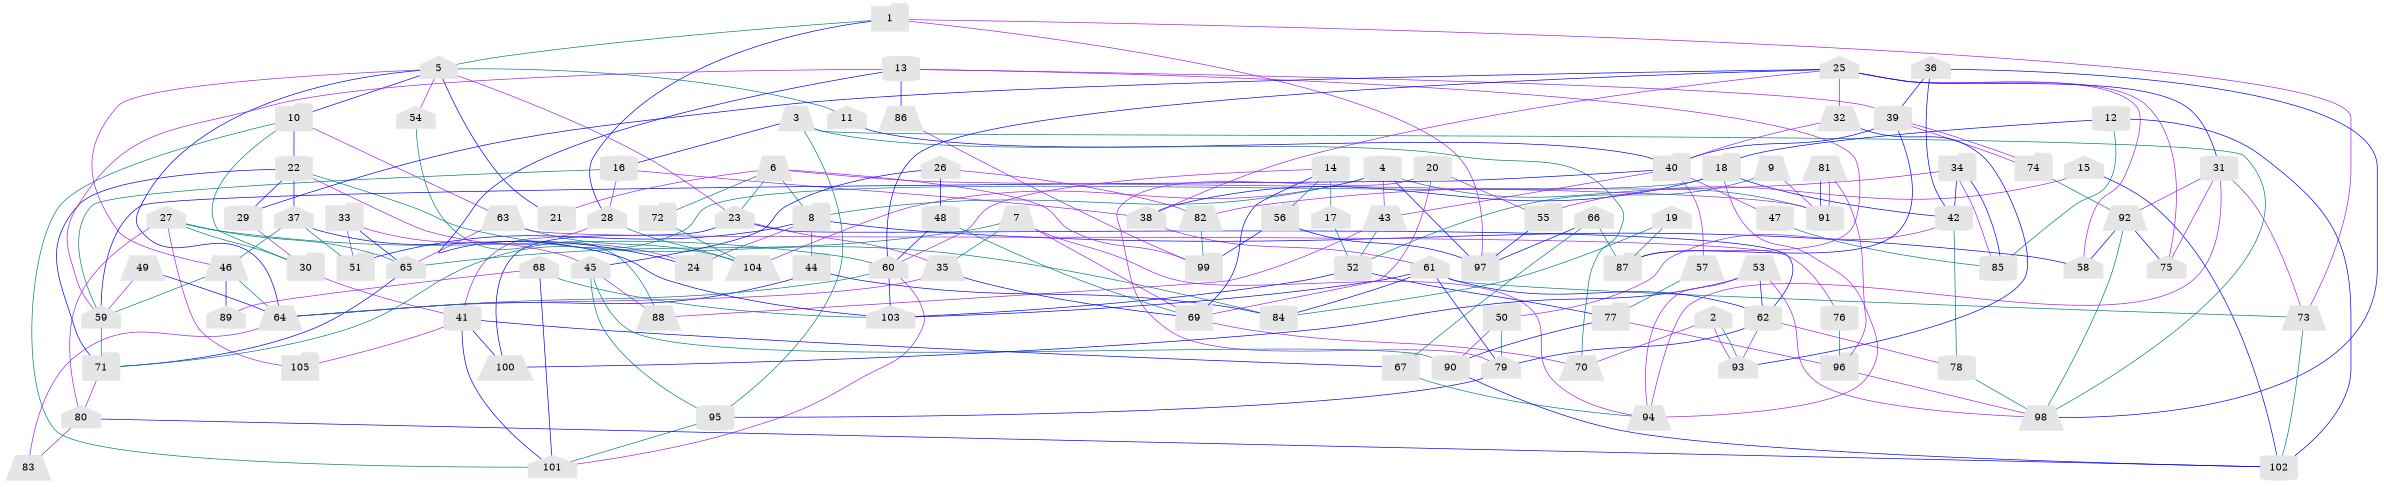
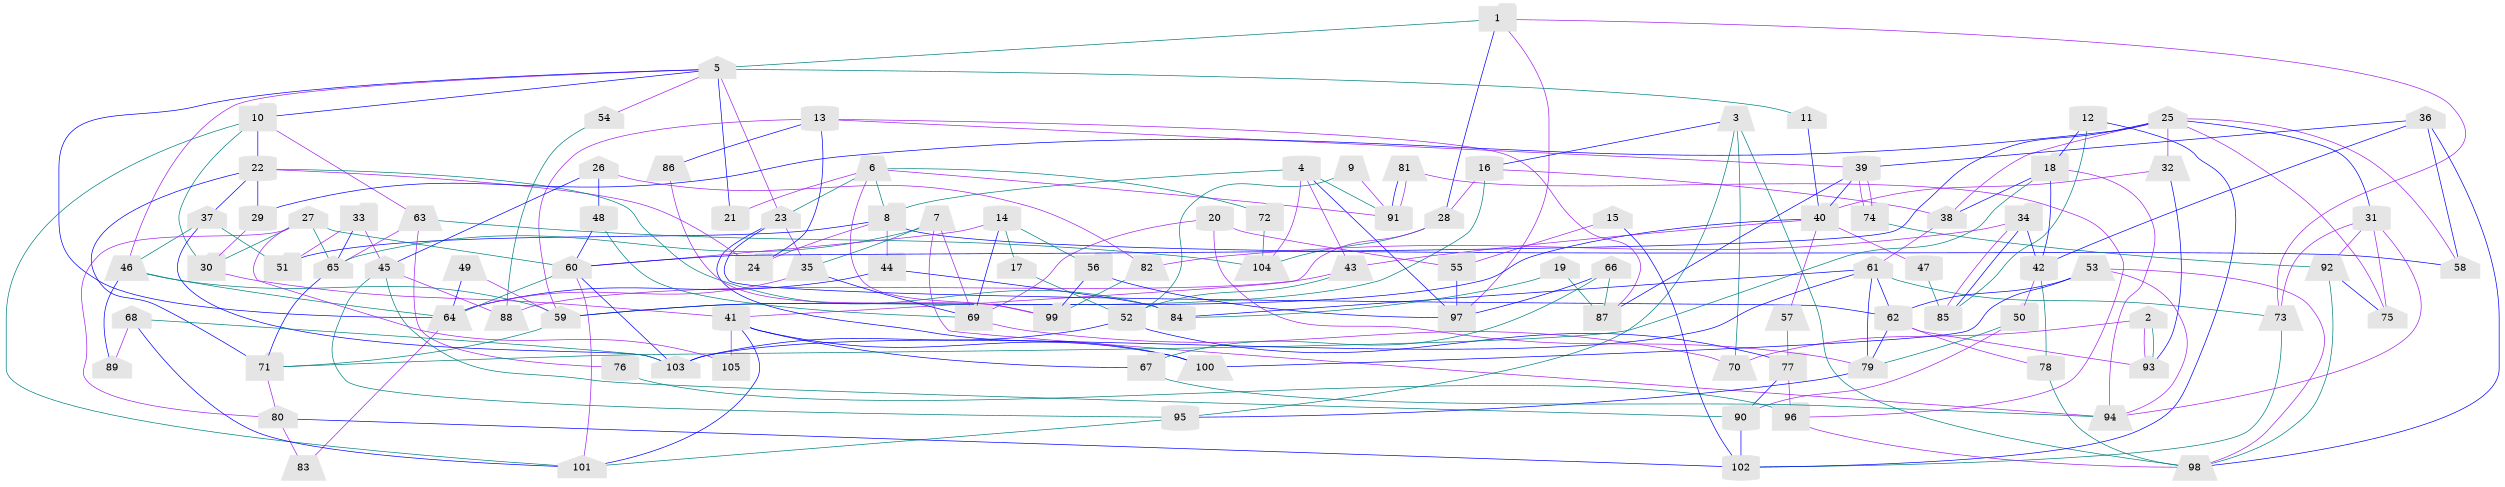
(2103, 245) -> (2443, 193)
